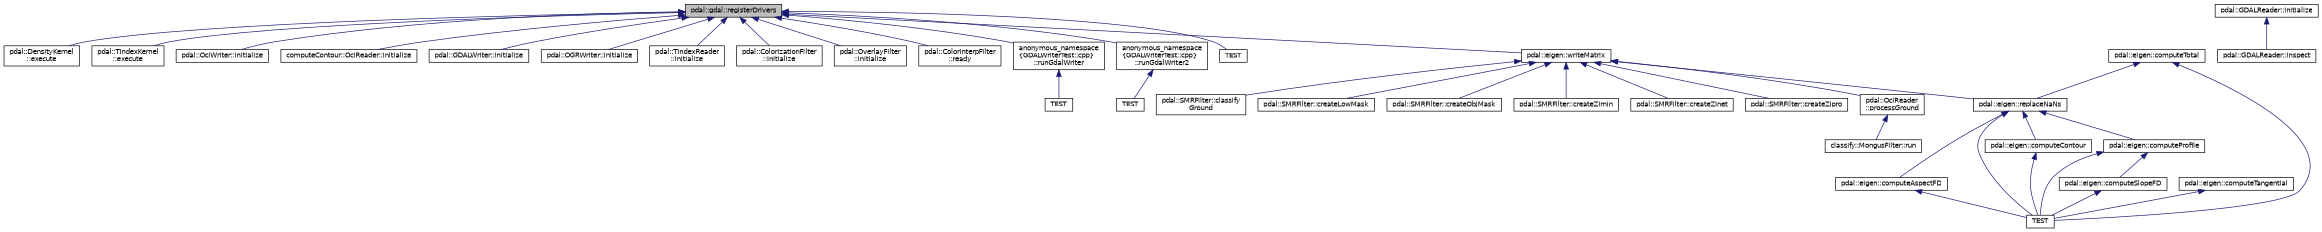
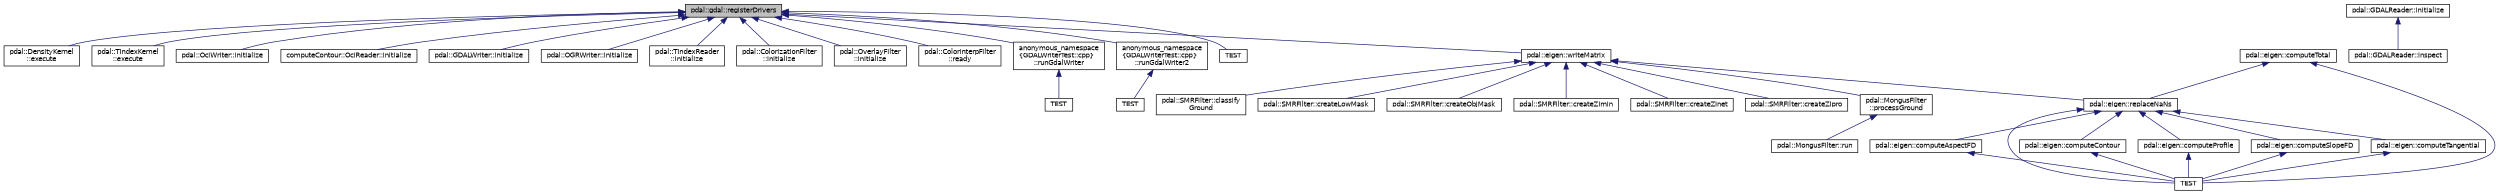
(1892, 105) -> (1896, 105)
none -> (2283, 126)
(1873, 146) -> (1815, 146)
(2131, 167) -> (2221, 126)
